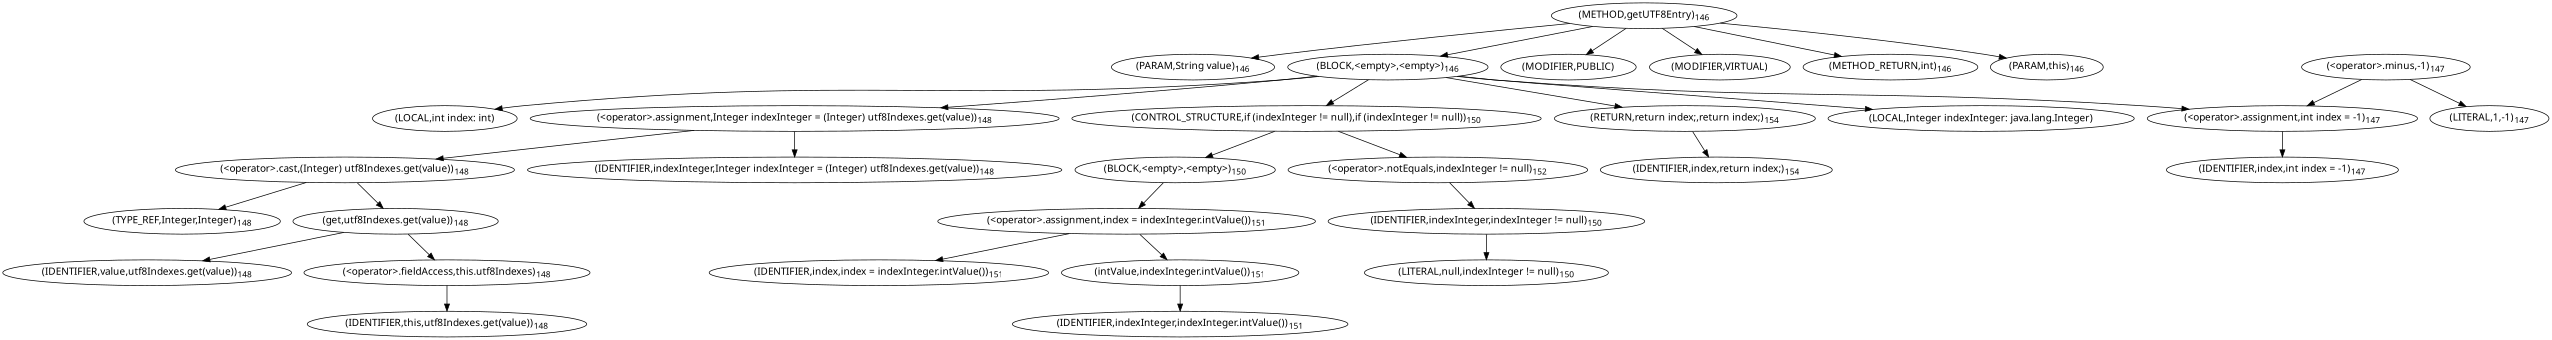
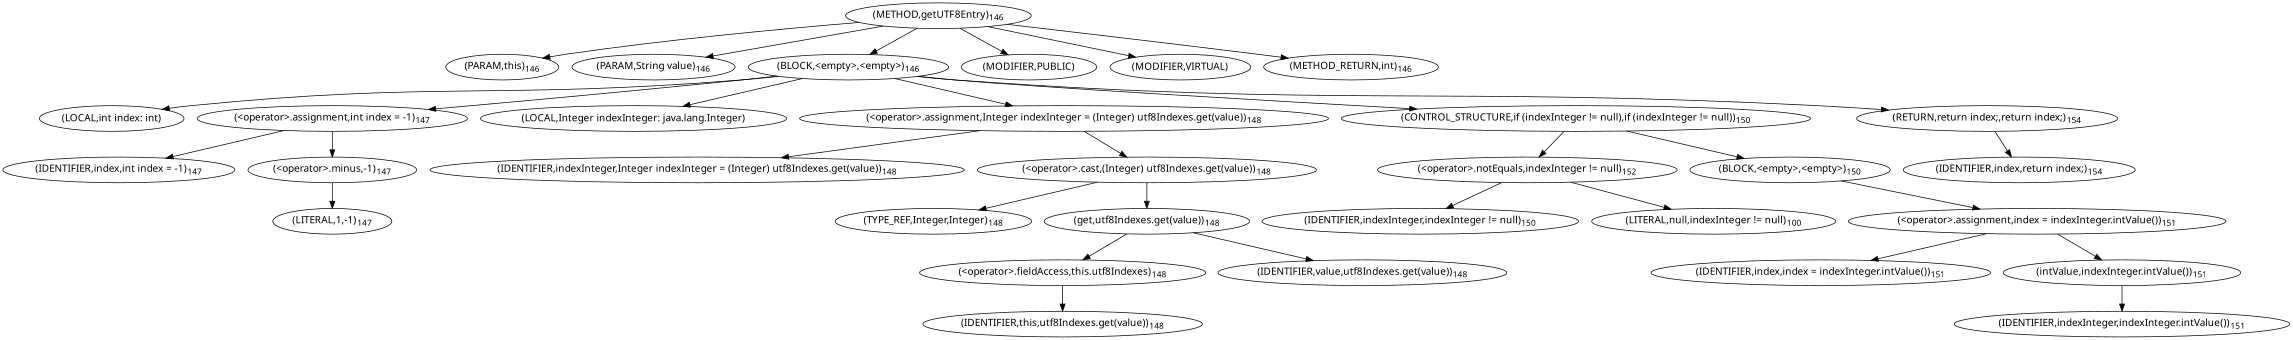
(2338, 91) -> (332, 141)
(1486, 244) -> (1617, 195)
(1567, 272) -> (1794, 220)
